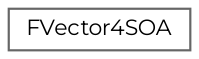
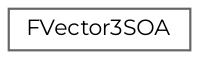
(100, 30) -> (100, 30)
